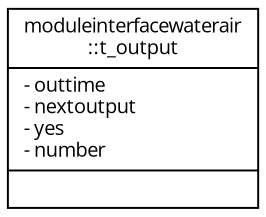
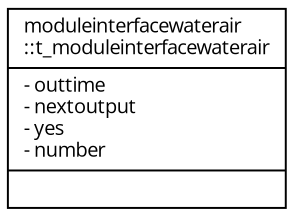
(133, 48) -> (147, 48)
